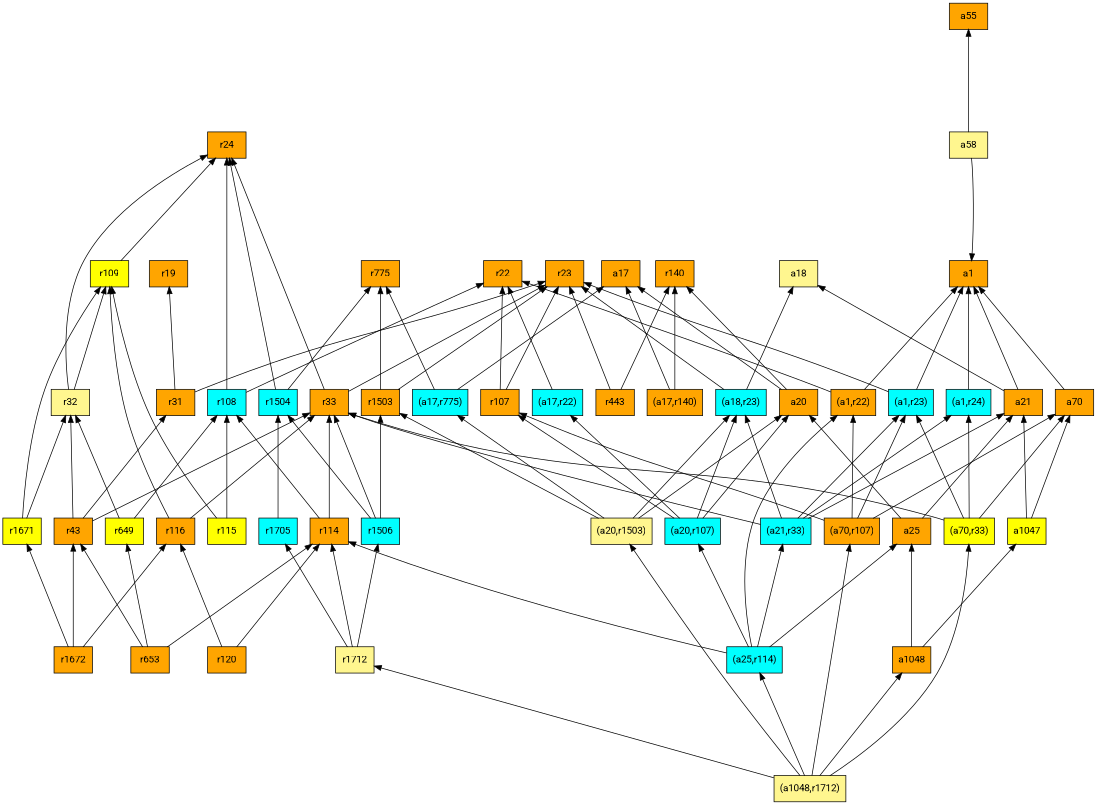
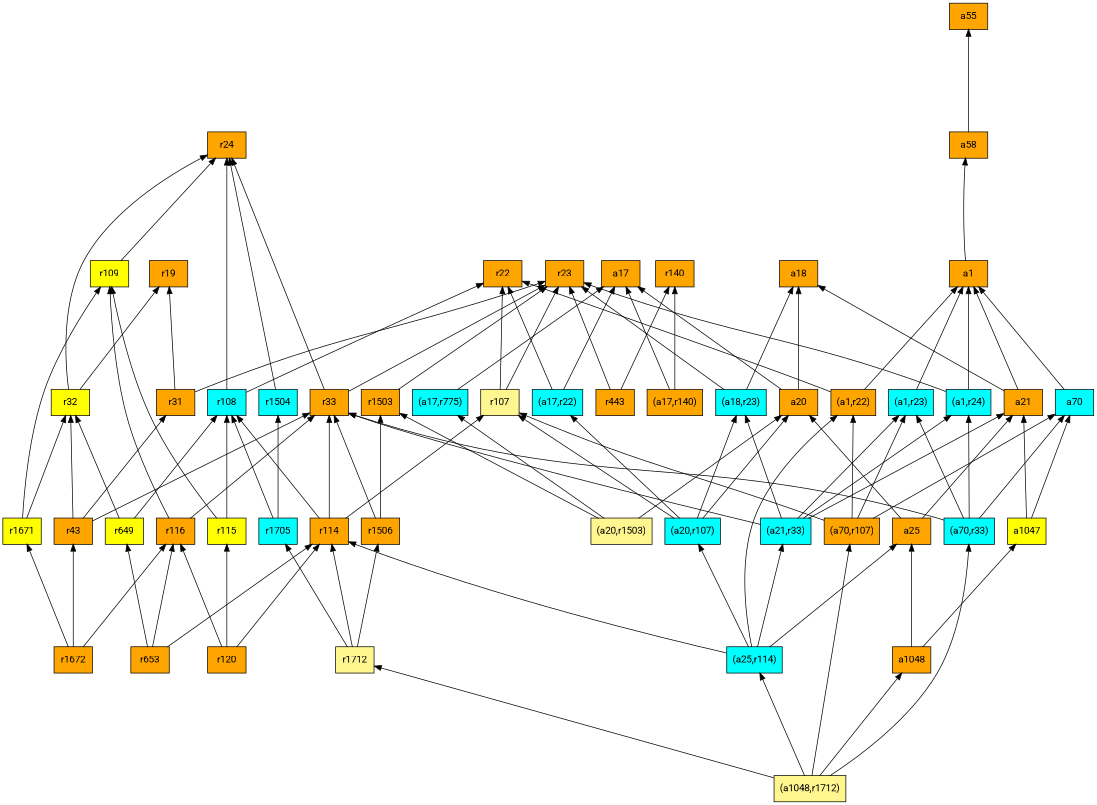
(969, 145) -> (969, 145)
(973, 206) -> (964, 213)
(380, 274) -> none
(799, 274) -> (799, 274)
(747, 340) -> (778, 340)
(89, 342) -> (110, 351)
(742, 343) -> (799, 339)
none -> (586, 344)
(70, 402) -> (70, 402)
(500, 402) -> (500, 402)
(1074, 402) -> (1074, 402)
(681, 467) -> none
none -> (412, 469)
none -> (255, 473)
(335, 474) -> none
(380, 531) -> (380, 531)
(969, 531) -> (969, 531)
(114, 599) -> (162, 599)
none -> (227, 599)
(714, 665) -> none
